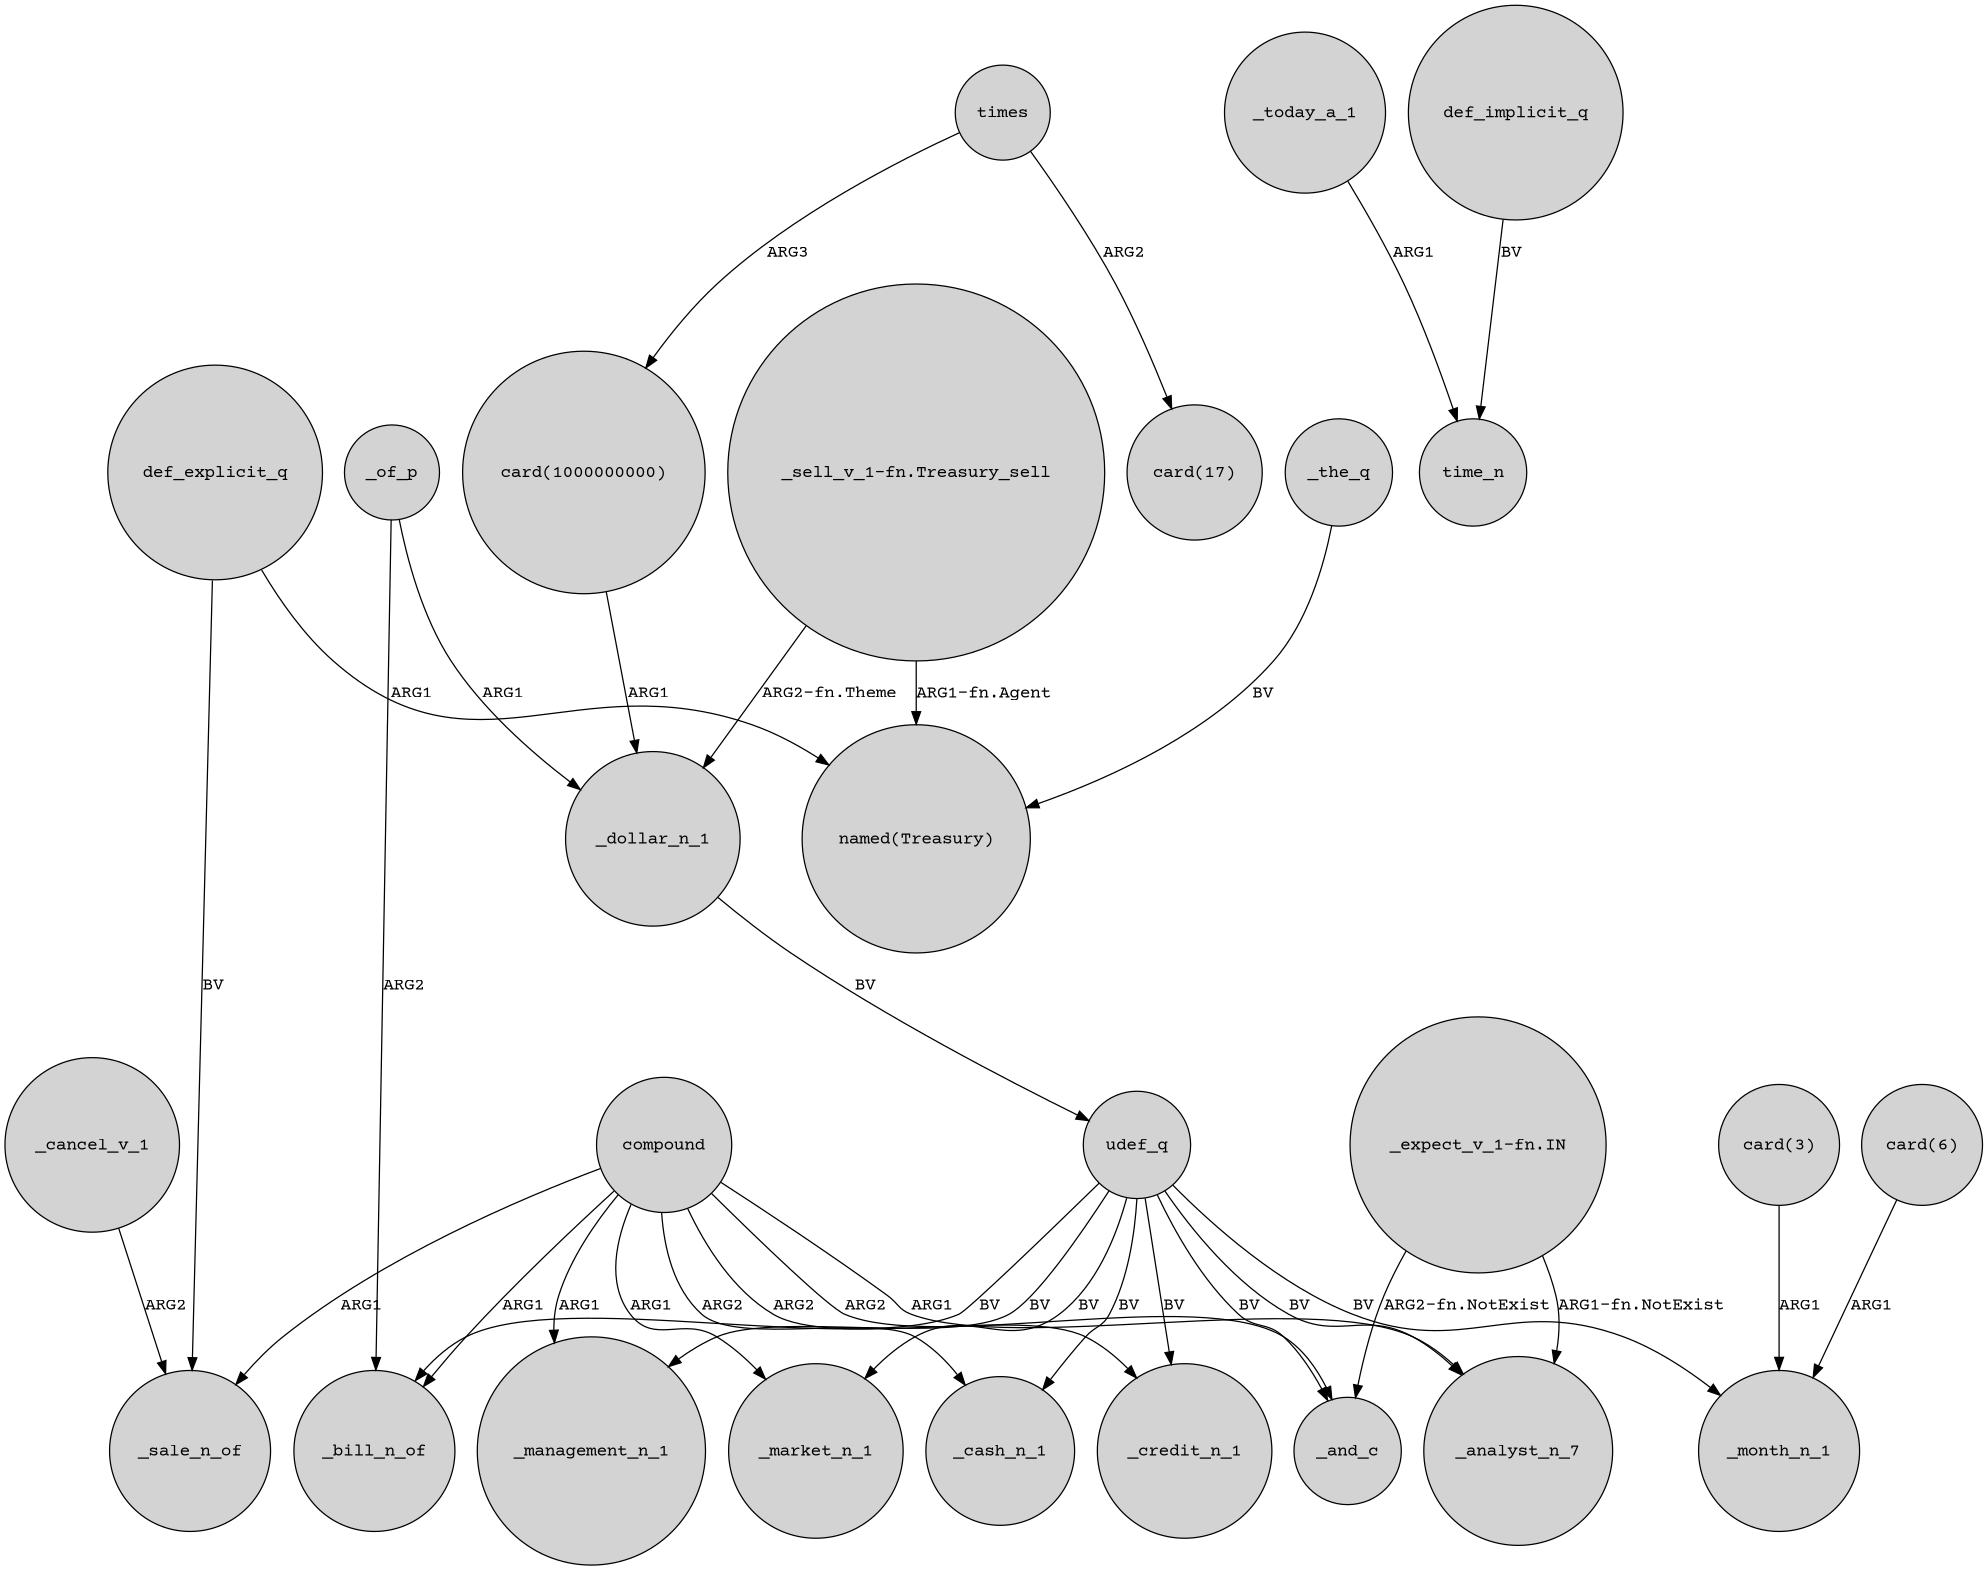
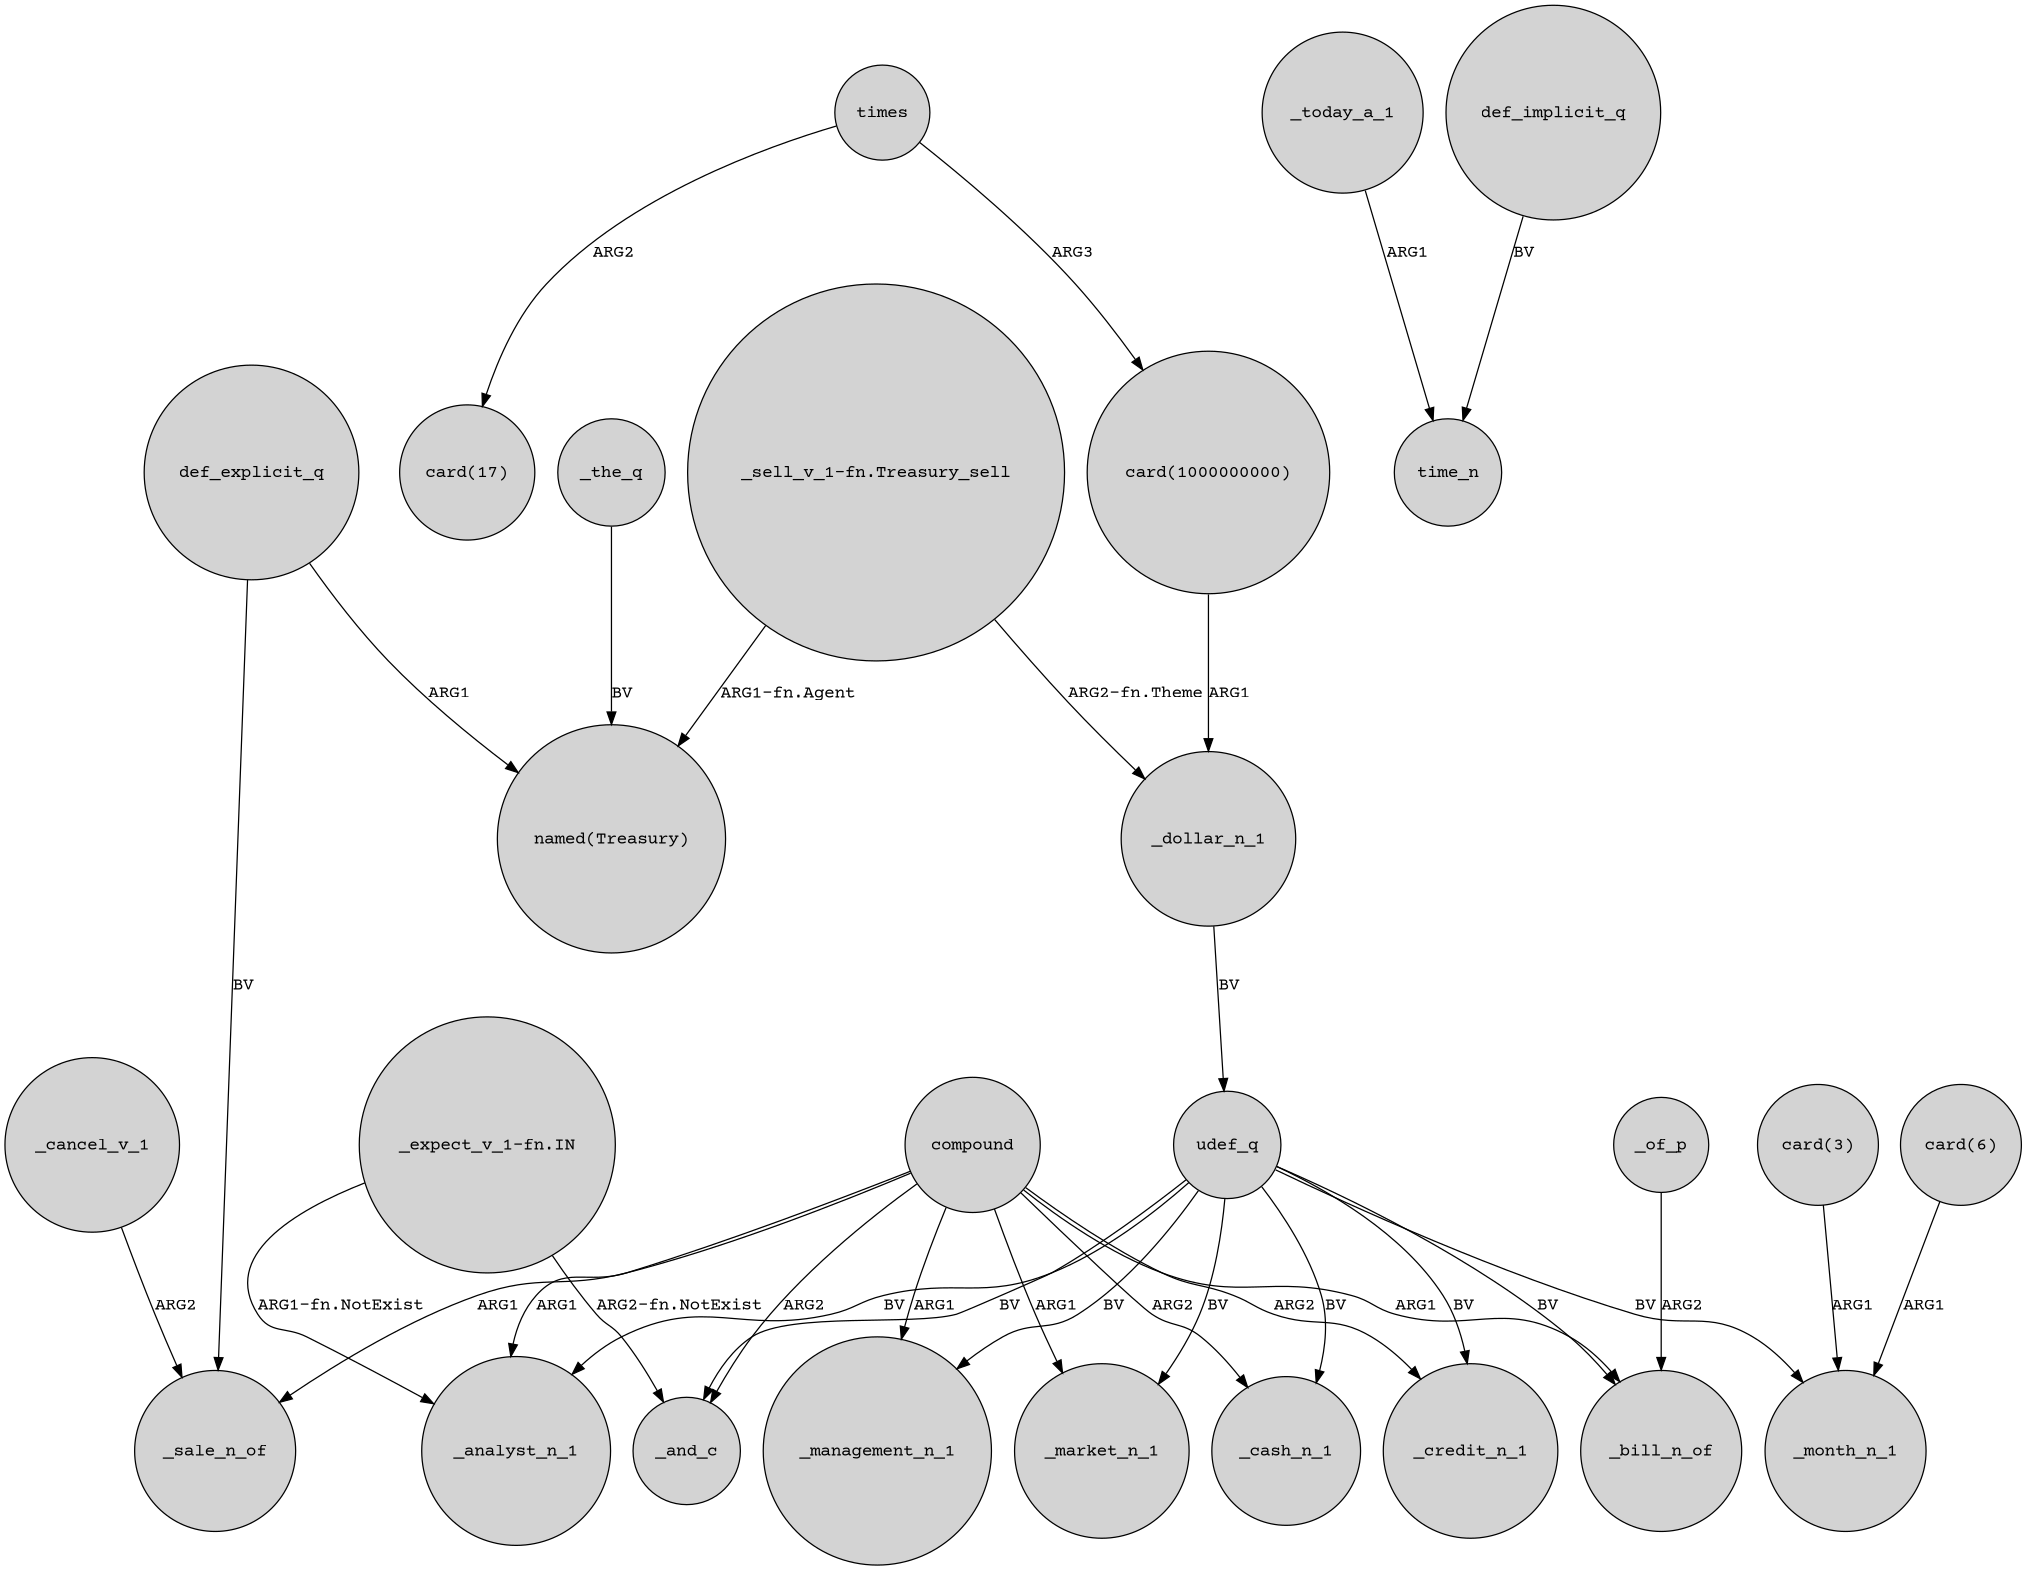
(456, 669) -> none
(1518, 1451) -> (516, 1451)
